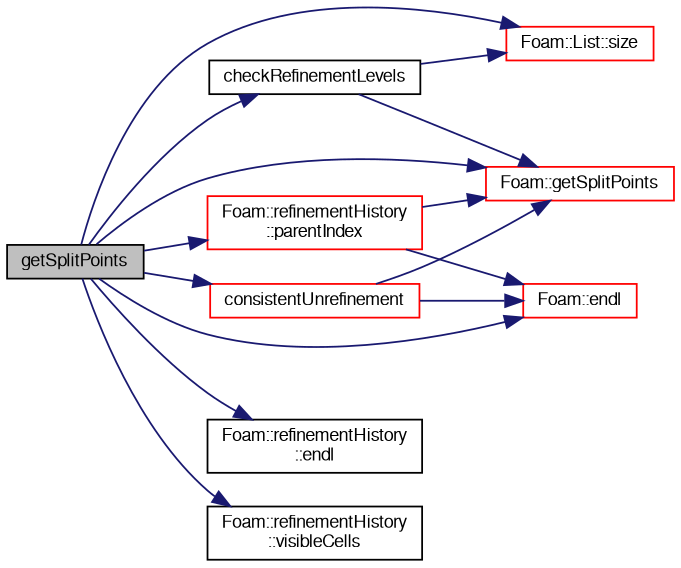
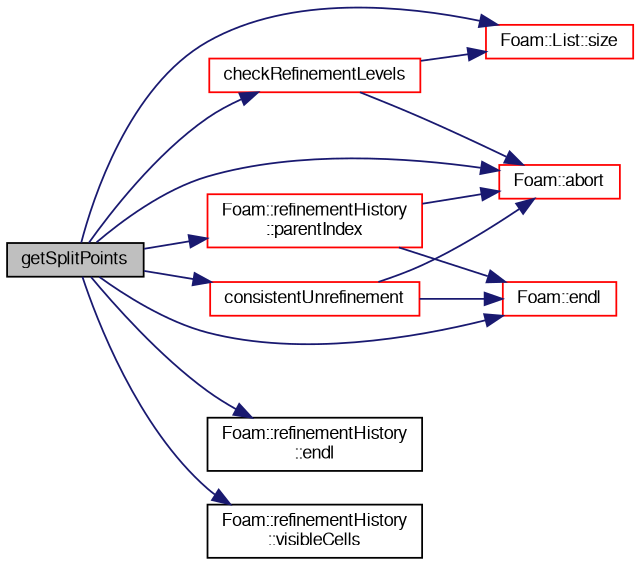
(315, 77) -> (315, 75)
(580, 184) -> (560, 182)
